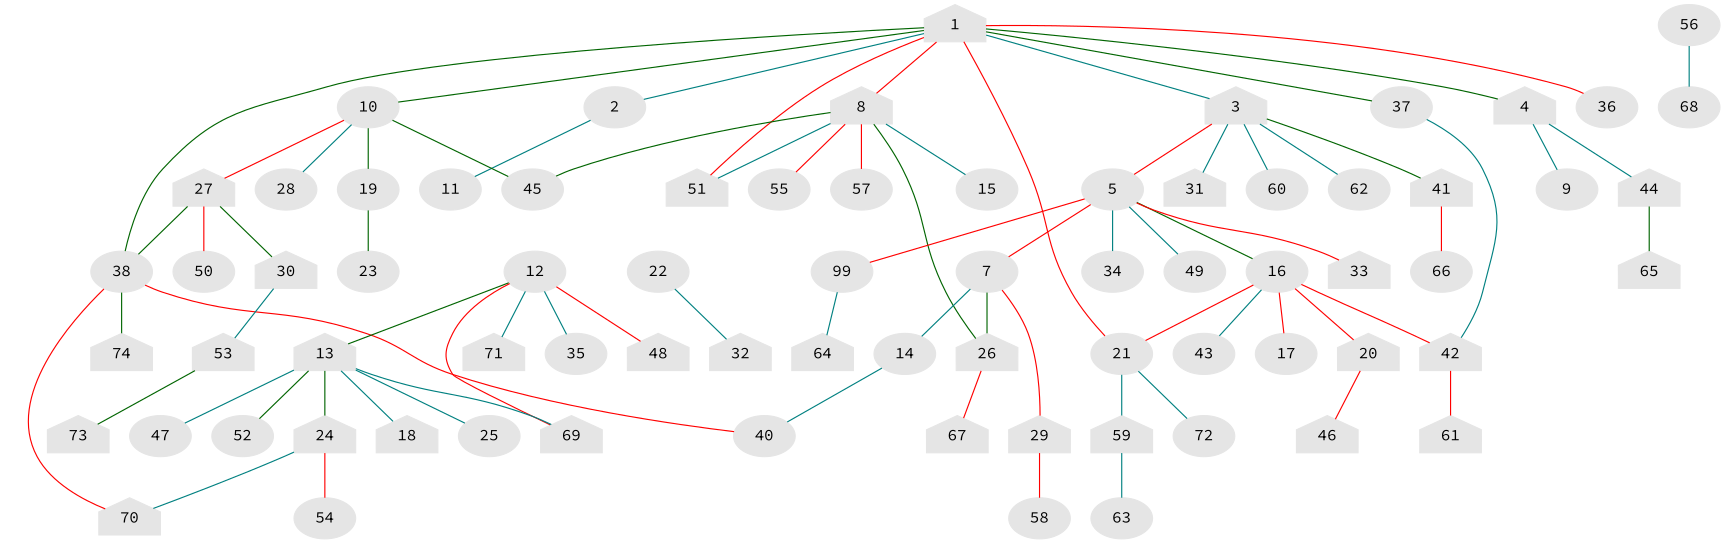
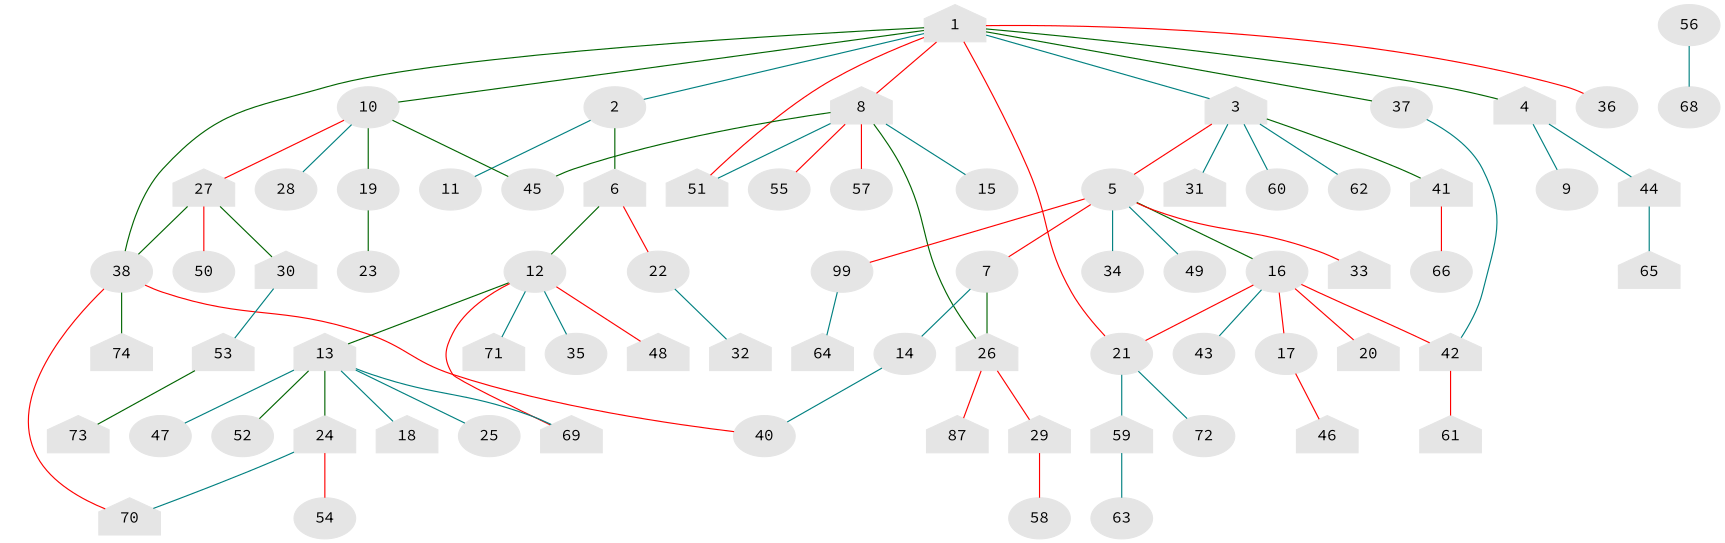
none -> (615, 190)
(1649, 229) -> (1649, 229)
(1033, 349) -> (1013, 395)
(1348, 395) -> (1307, 396)
(957, 436) -> (957, 436)
